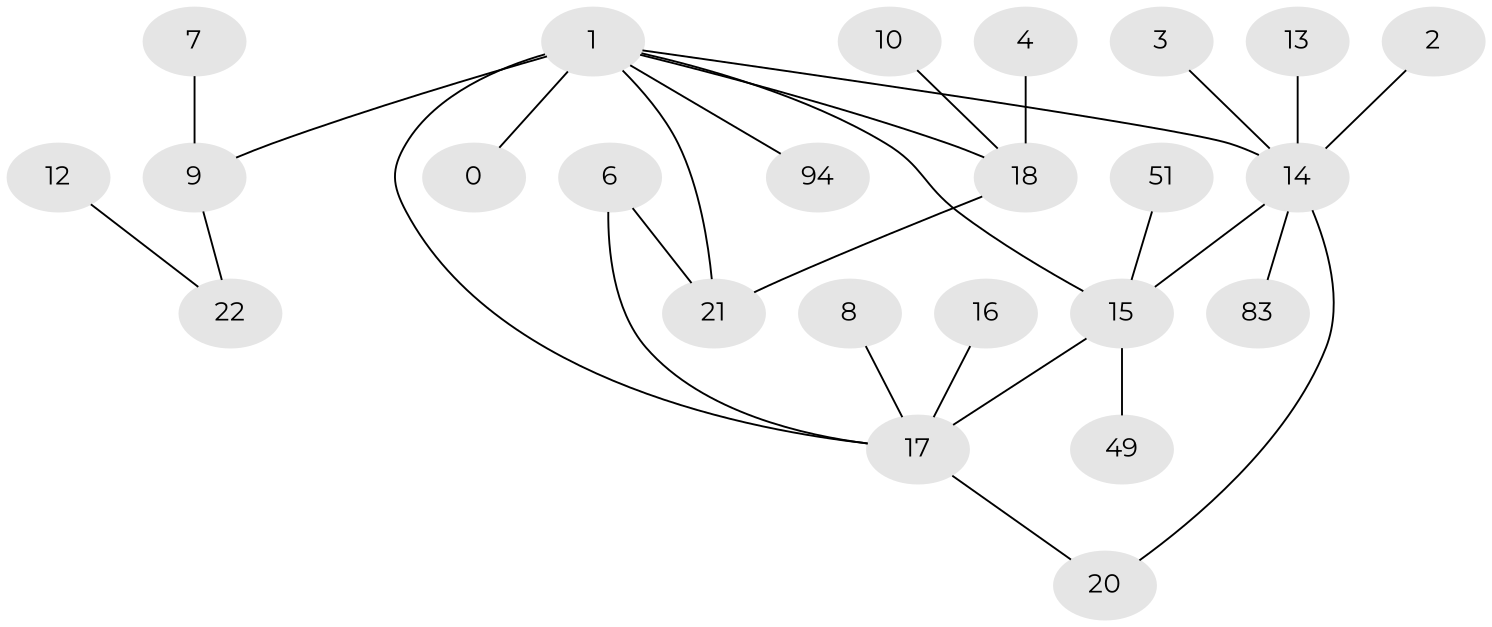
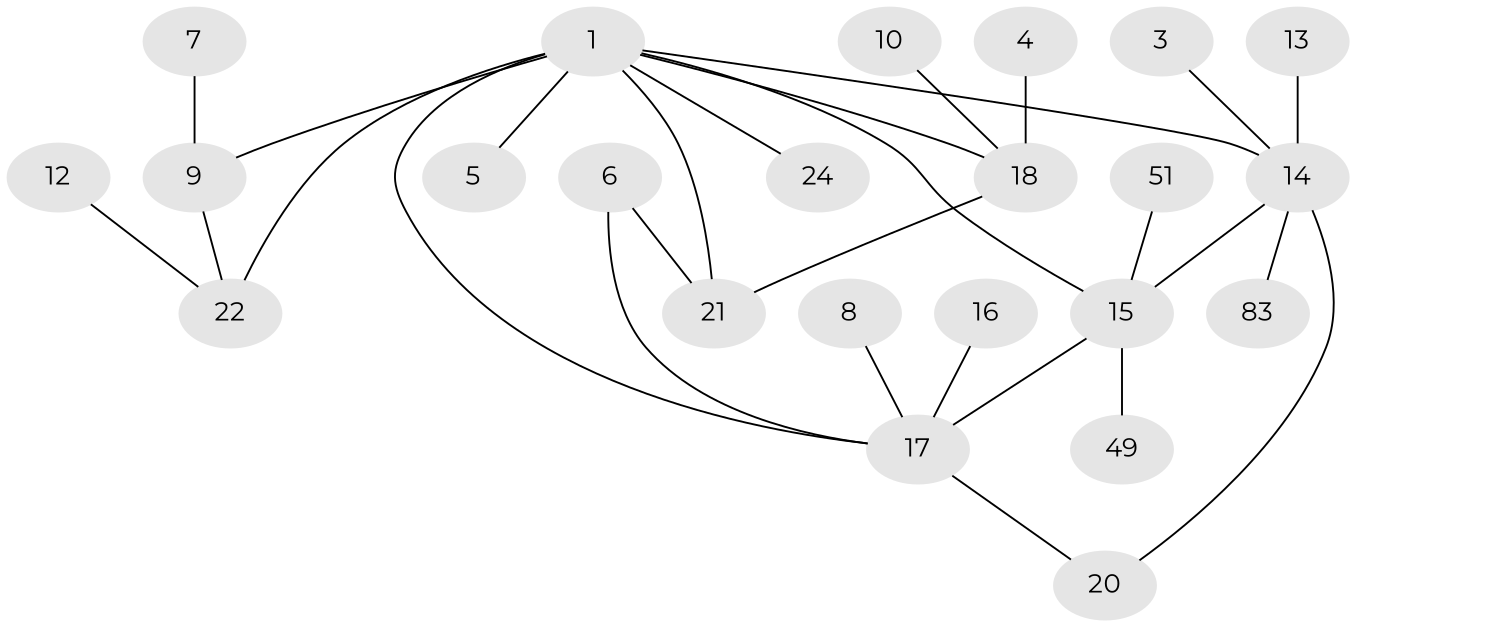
(1434, 42) -> none
none -> (365, 128)
(474, 178) -> (474, 178)
(818, 178) -> (818, 178)
